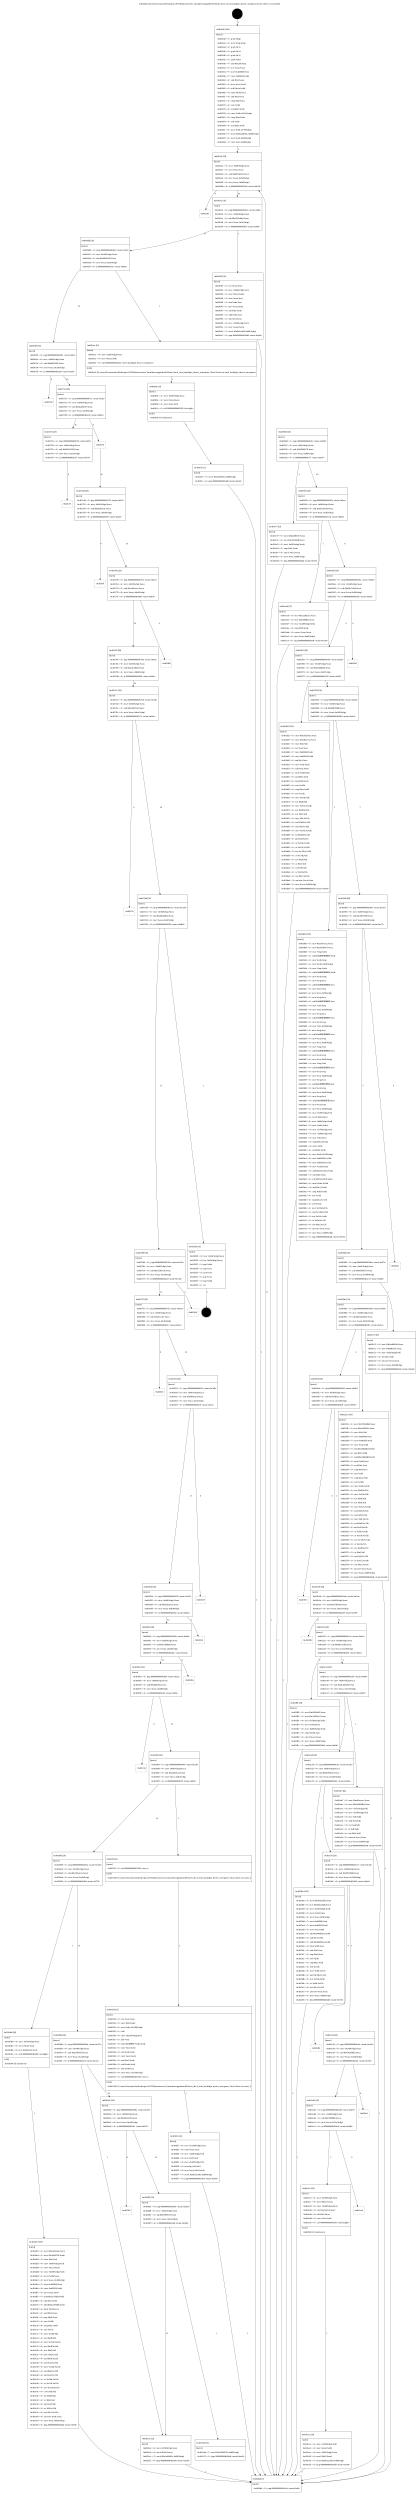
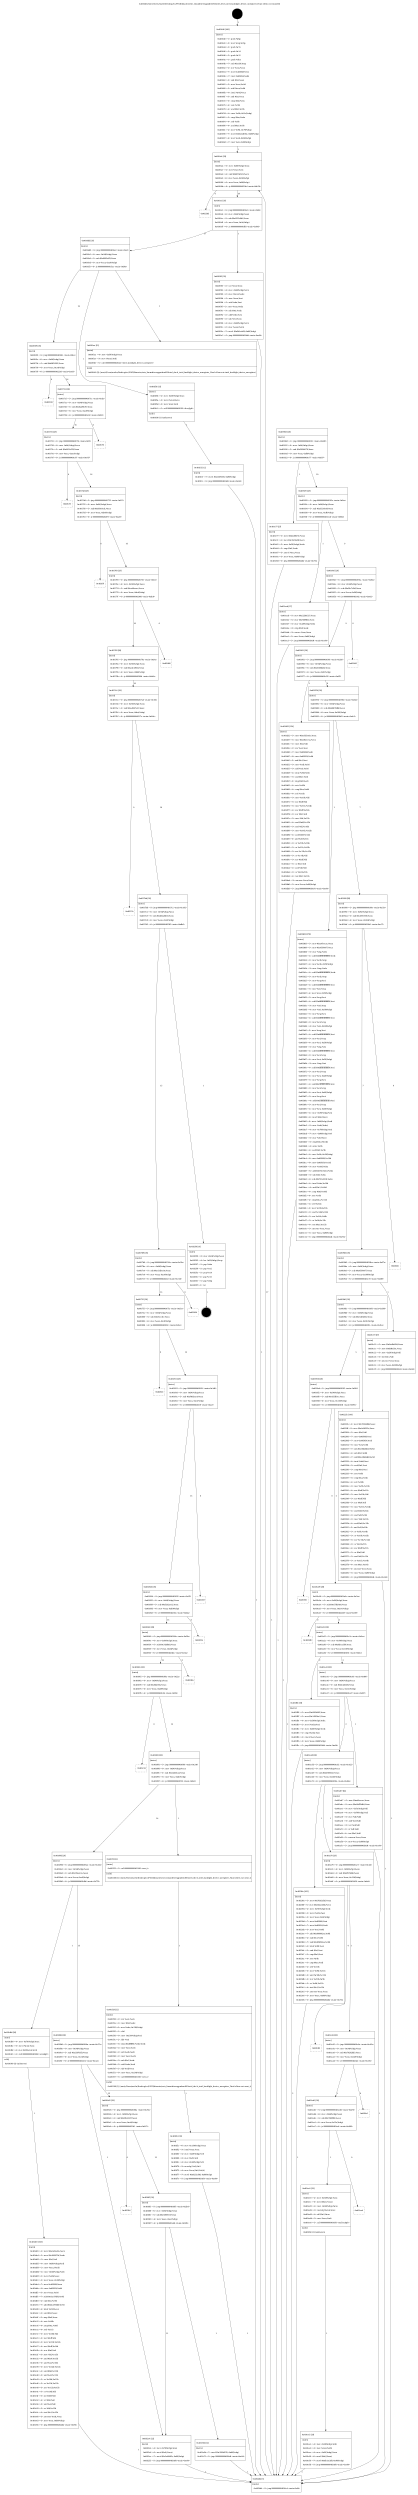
(171, 379) -> (79, 356)
(100, 467) -> (84, 474)
none -> (240, 2468)
